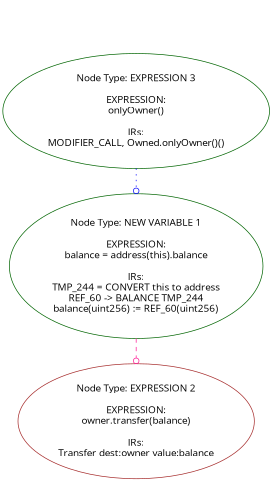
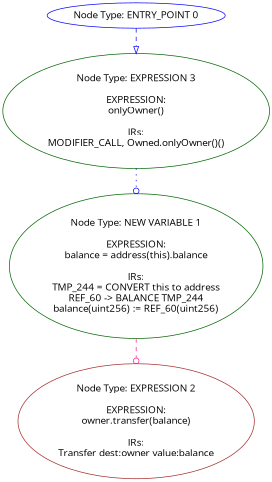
none -> (136, 16)
